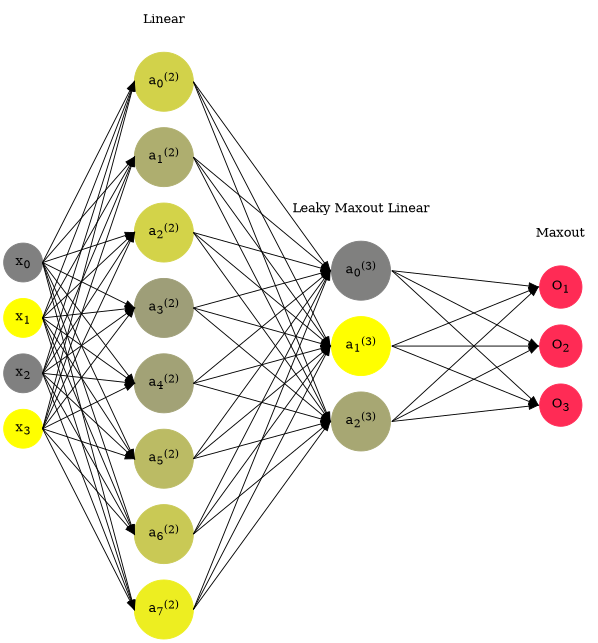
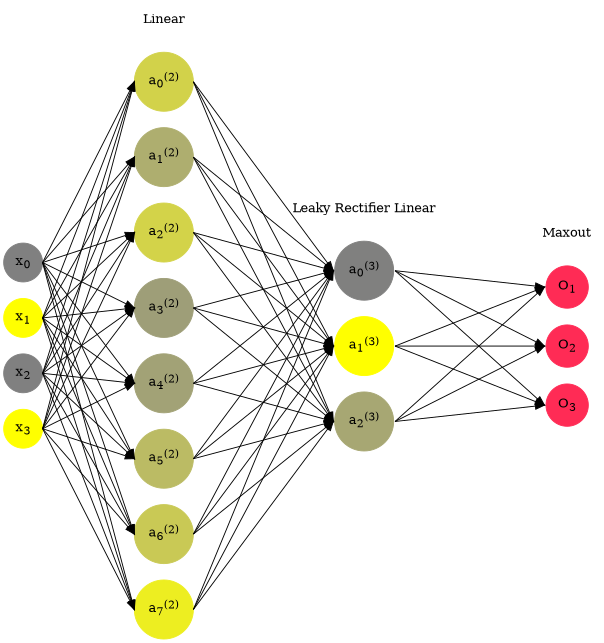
(361, 209) -> (364, 209)
